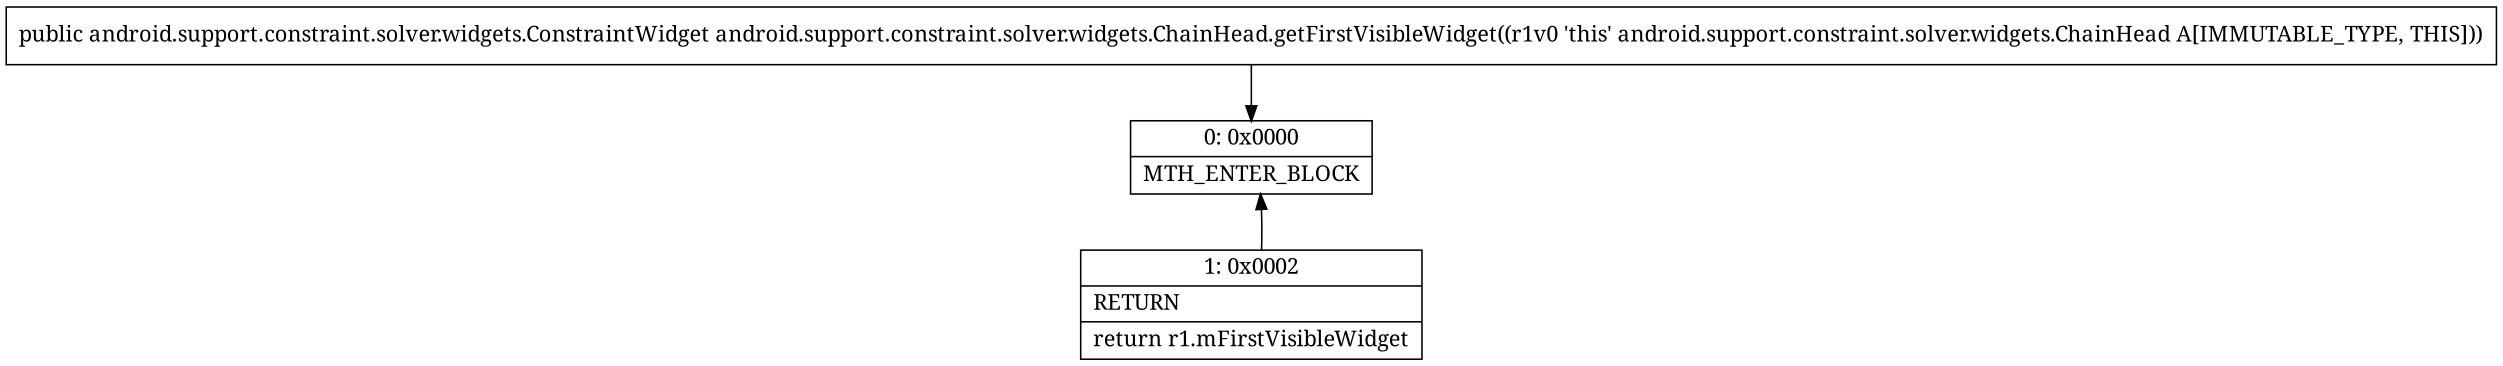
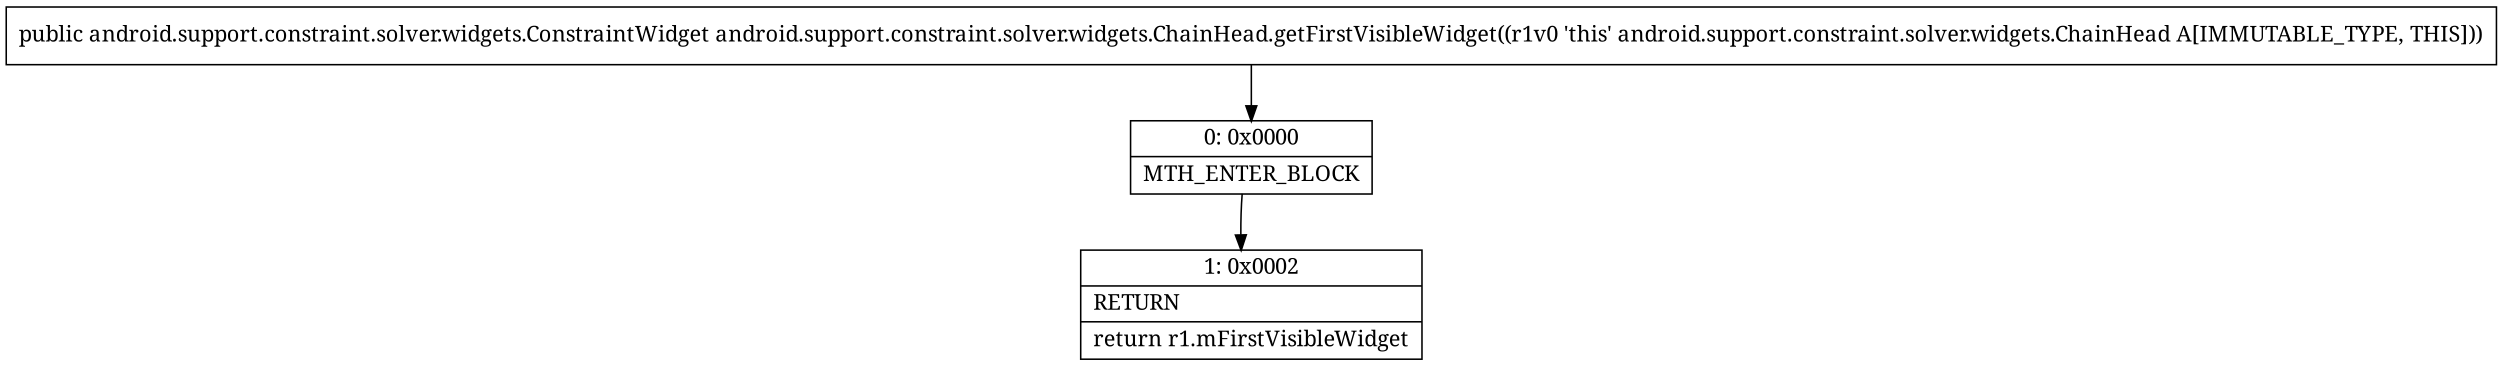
(1262, 230) -> (1241, 214)
